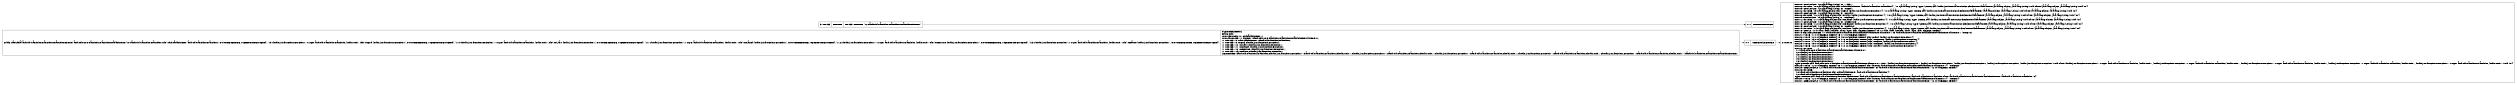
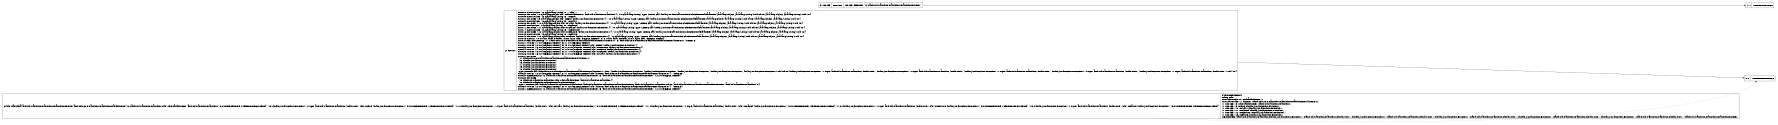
(1763, 43) -> (1763, 78)
(1777, 43) -> (1490, 70)
